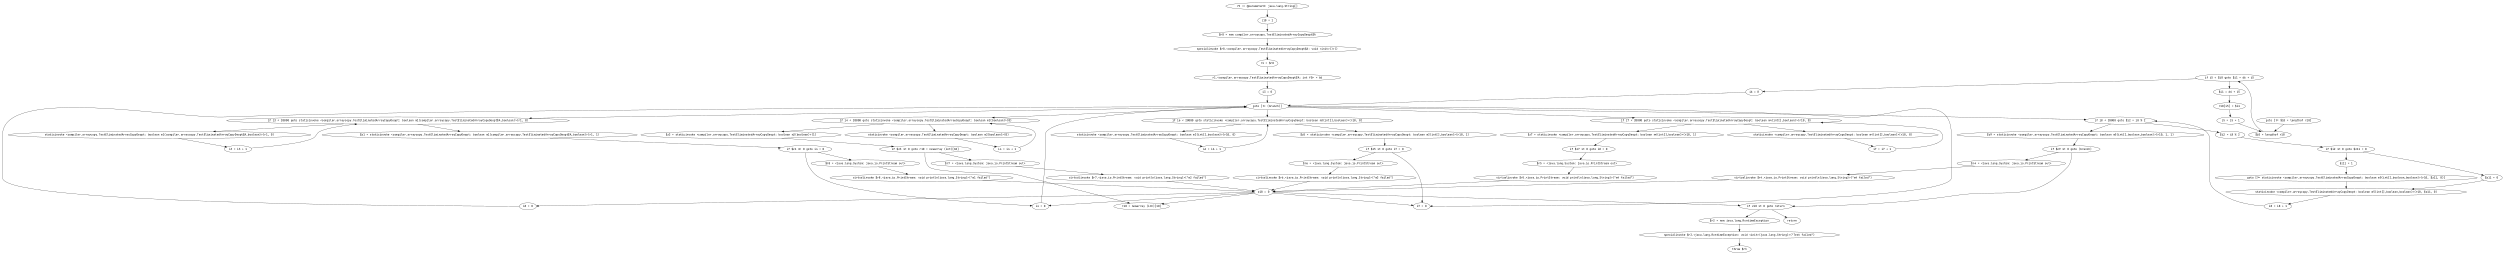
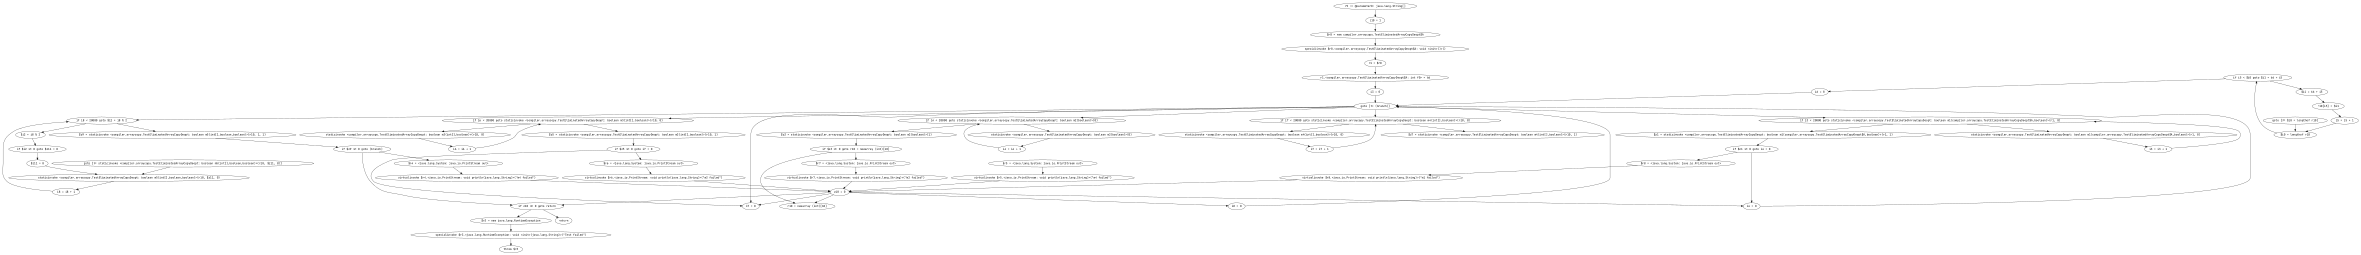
(1589, 149) -> none
(2346, 163) -> none
